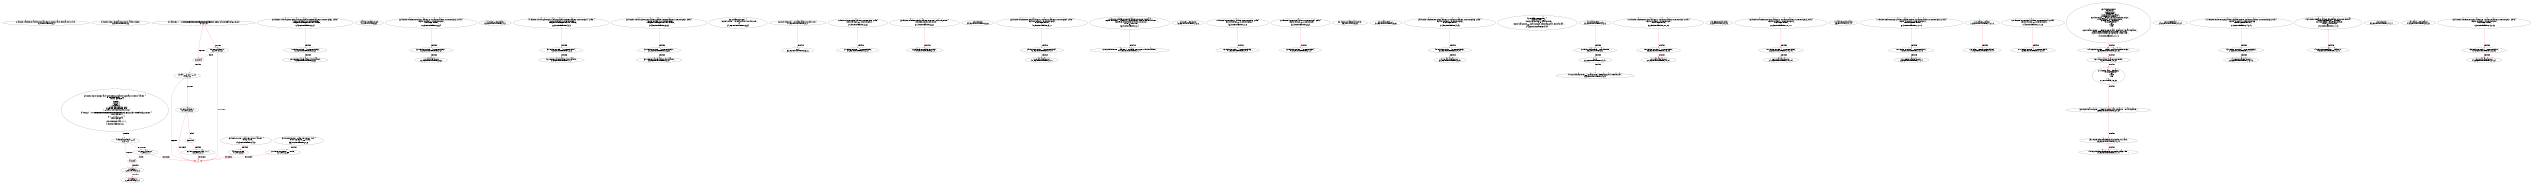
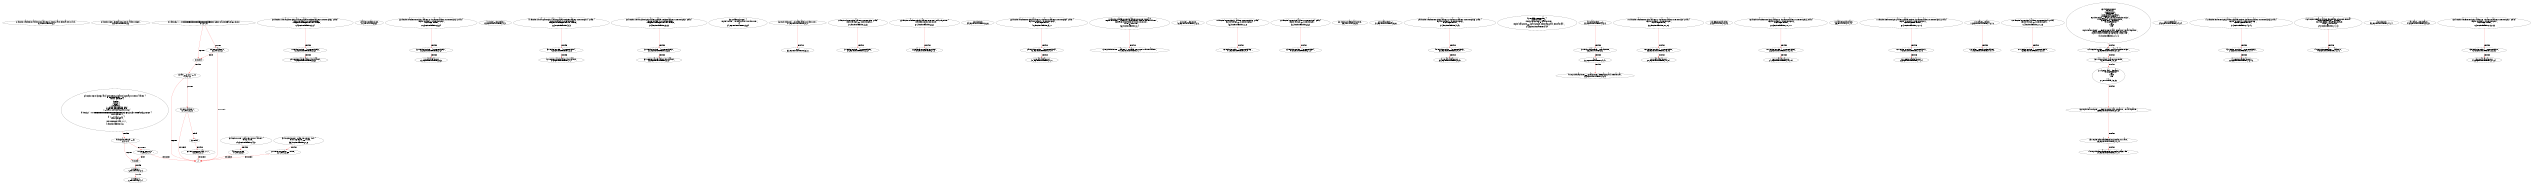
(146, 152) -> (146, 152)
